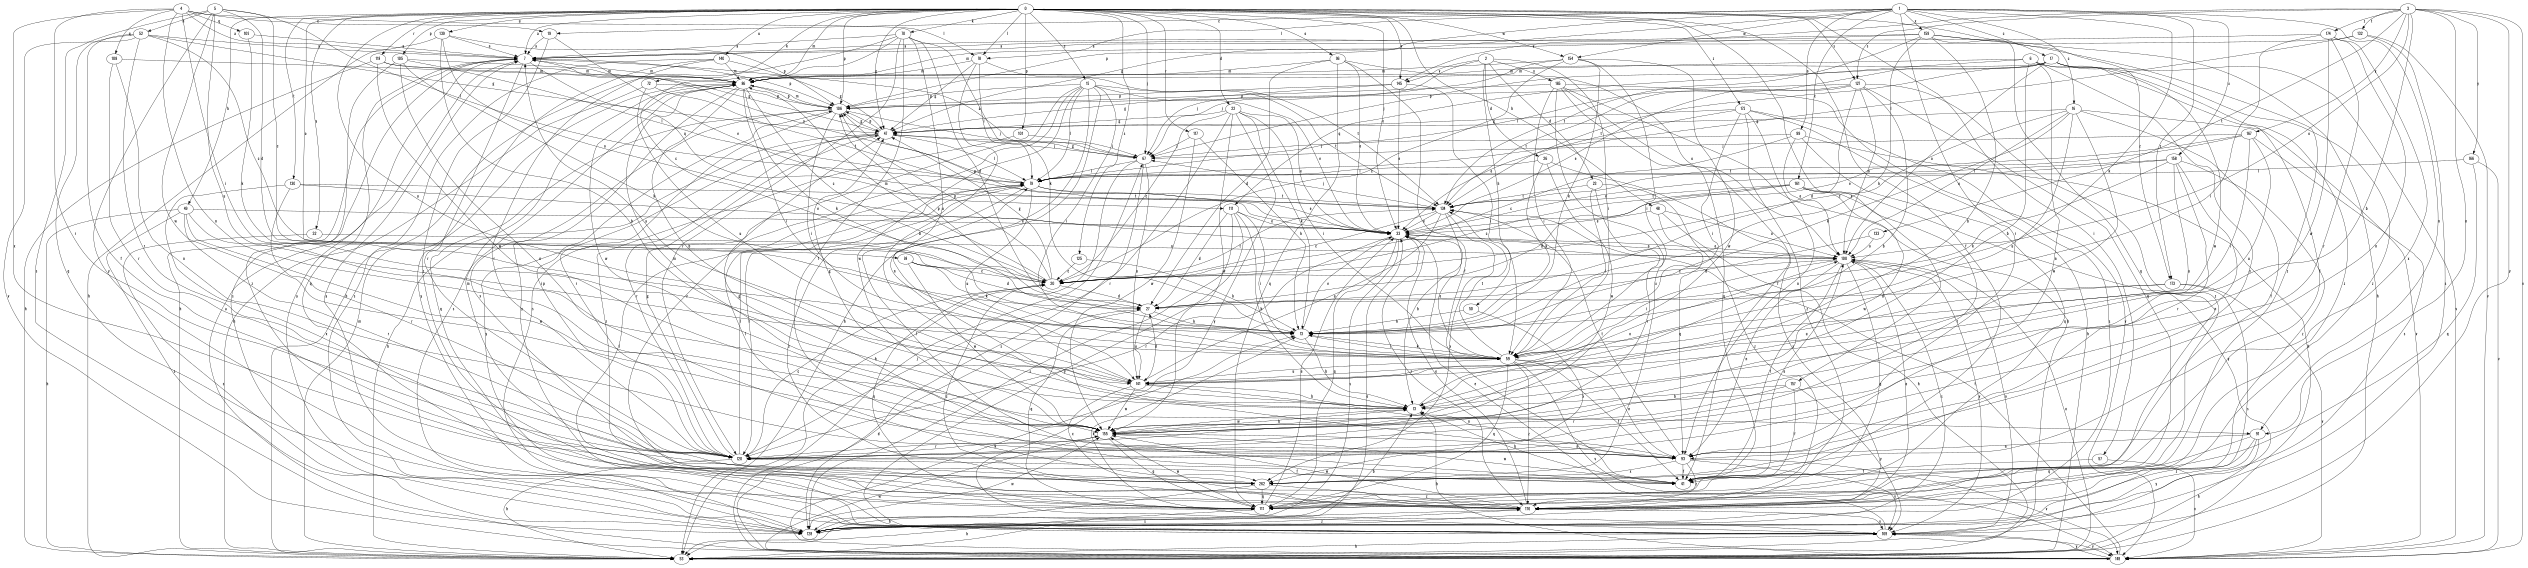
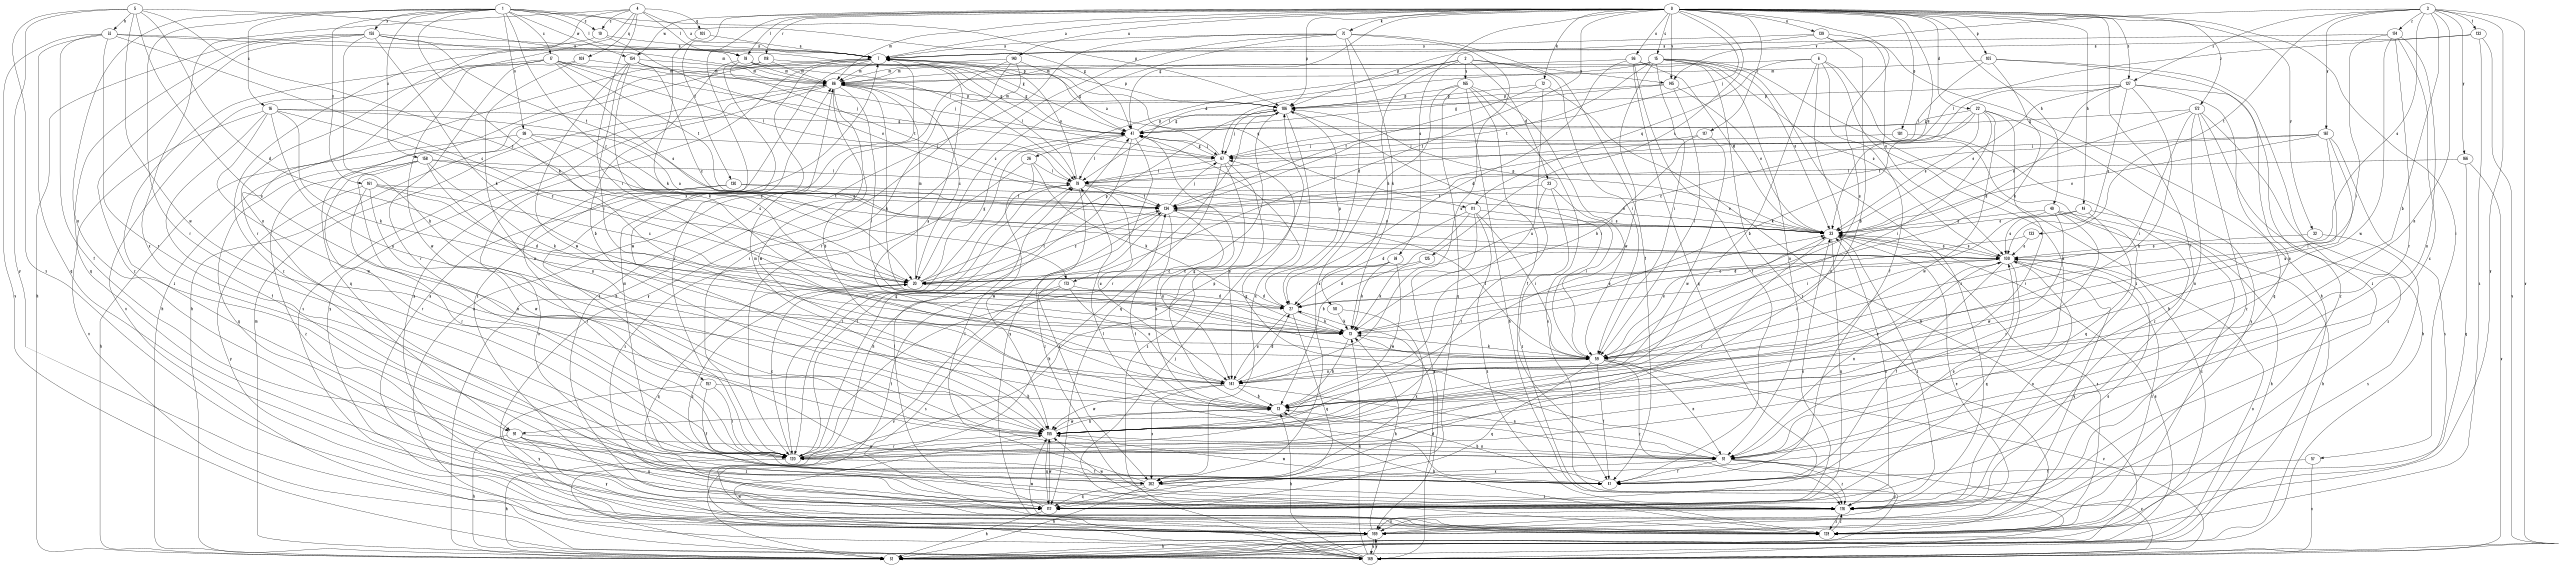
(959, 92) -> (1247, 69)
